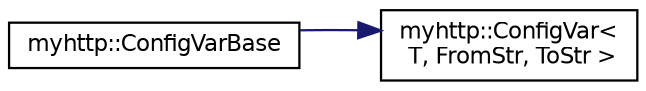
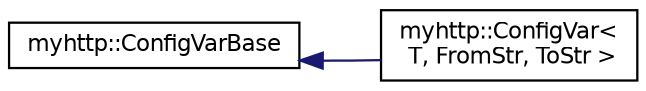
(329, 30) -> (352, 61)
